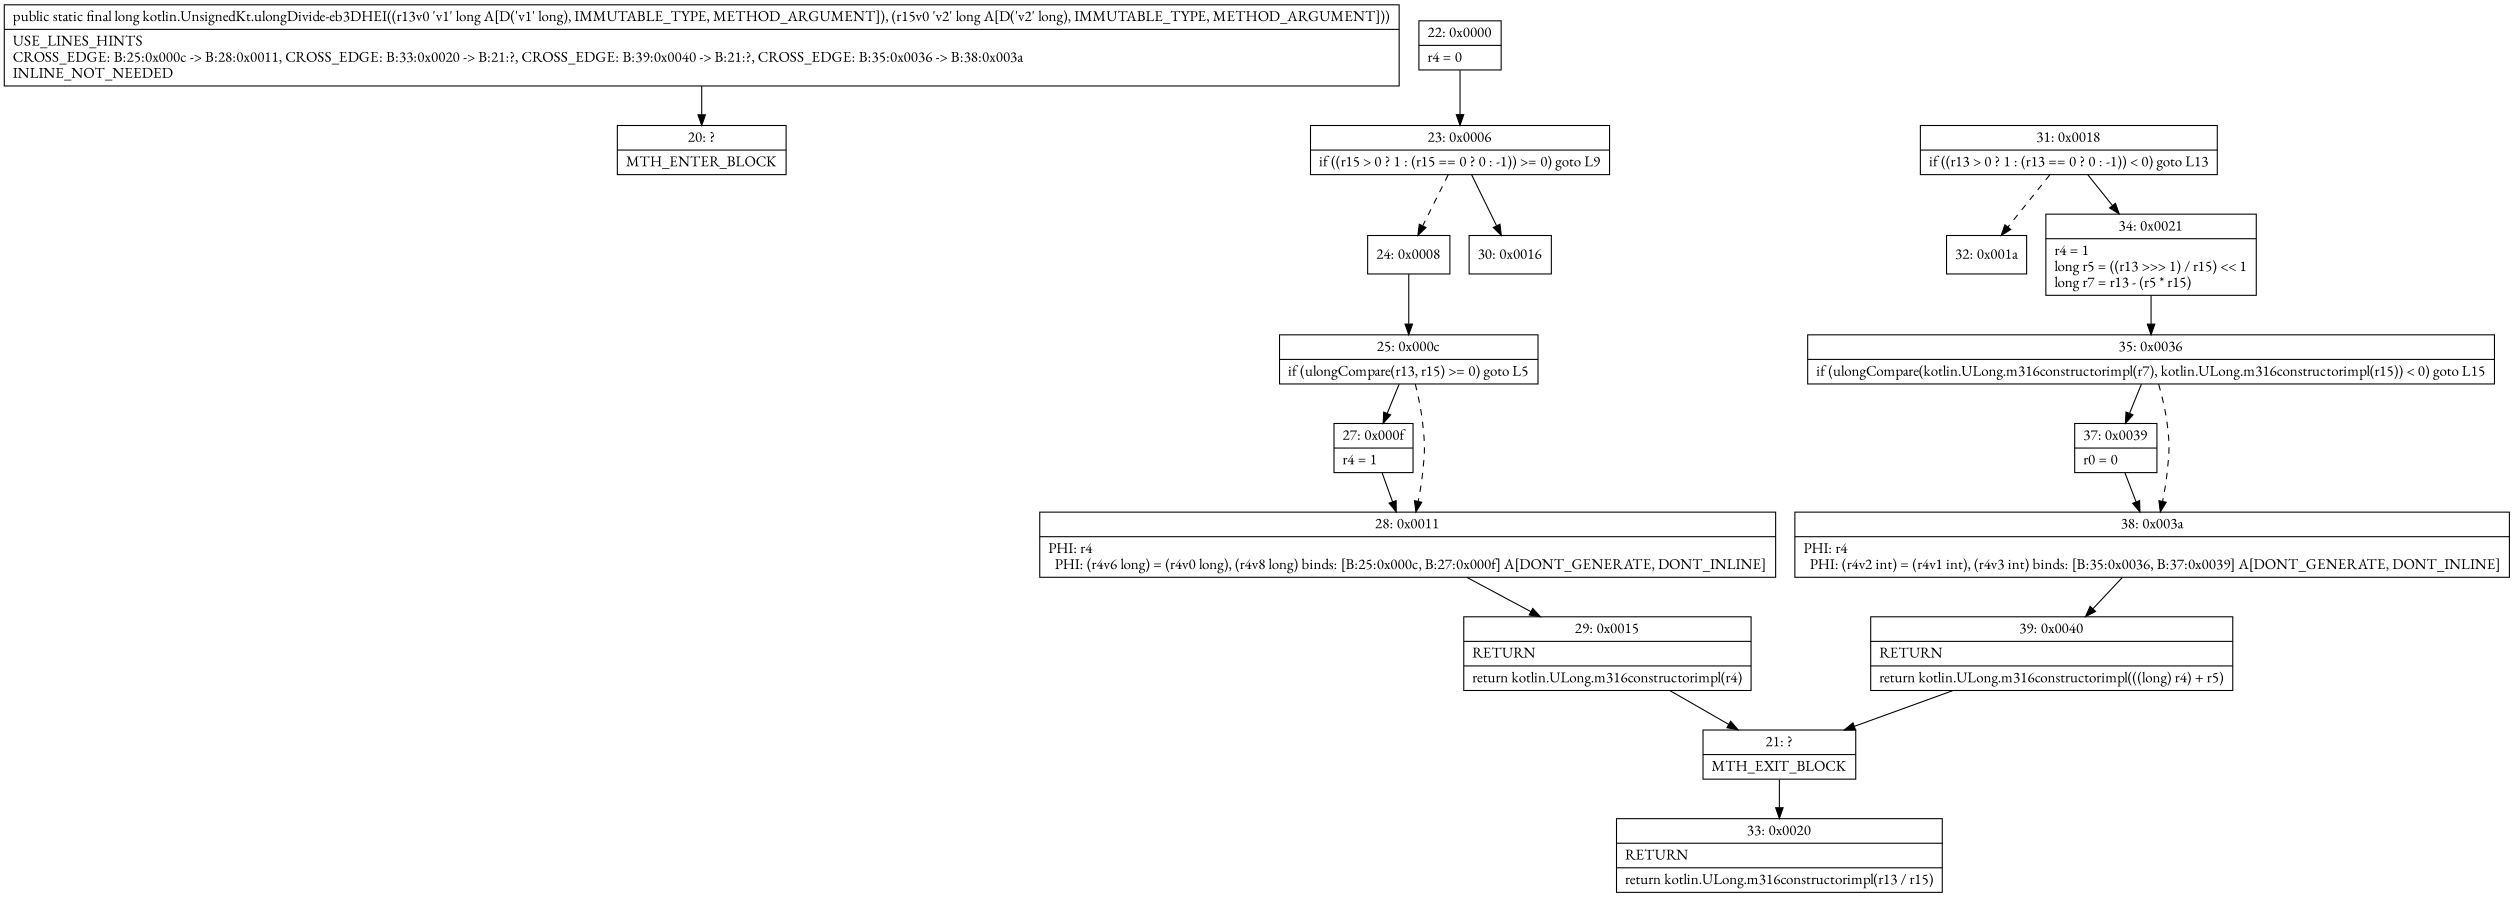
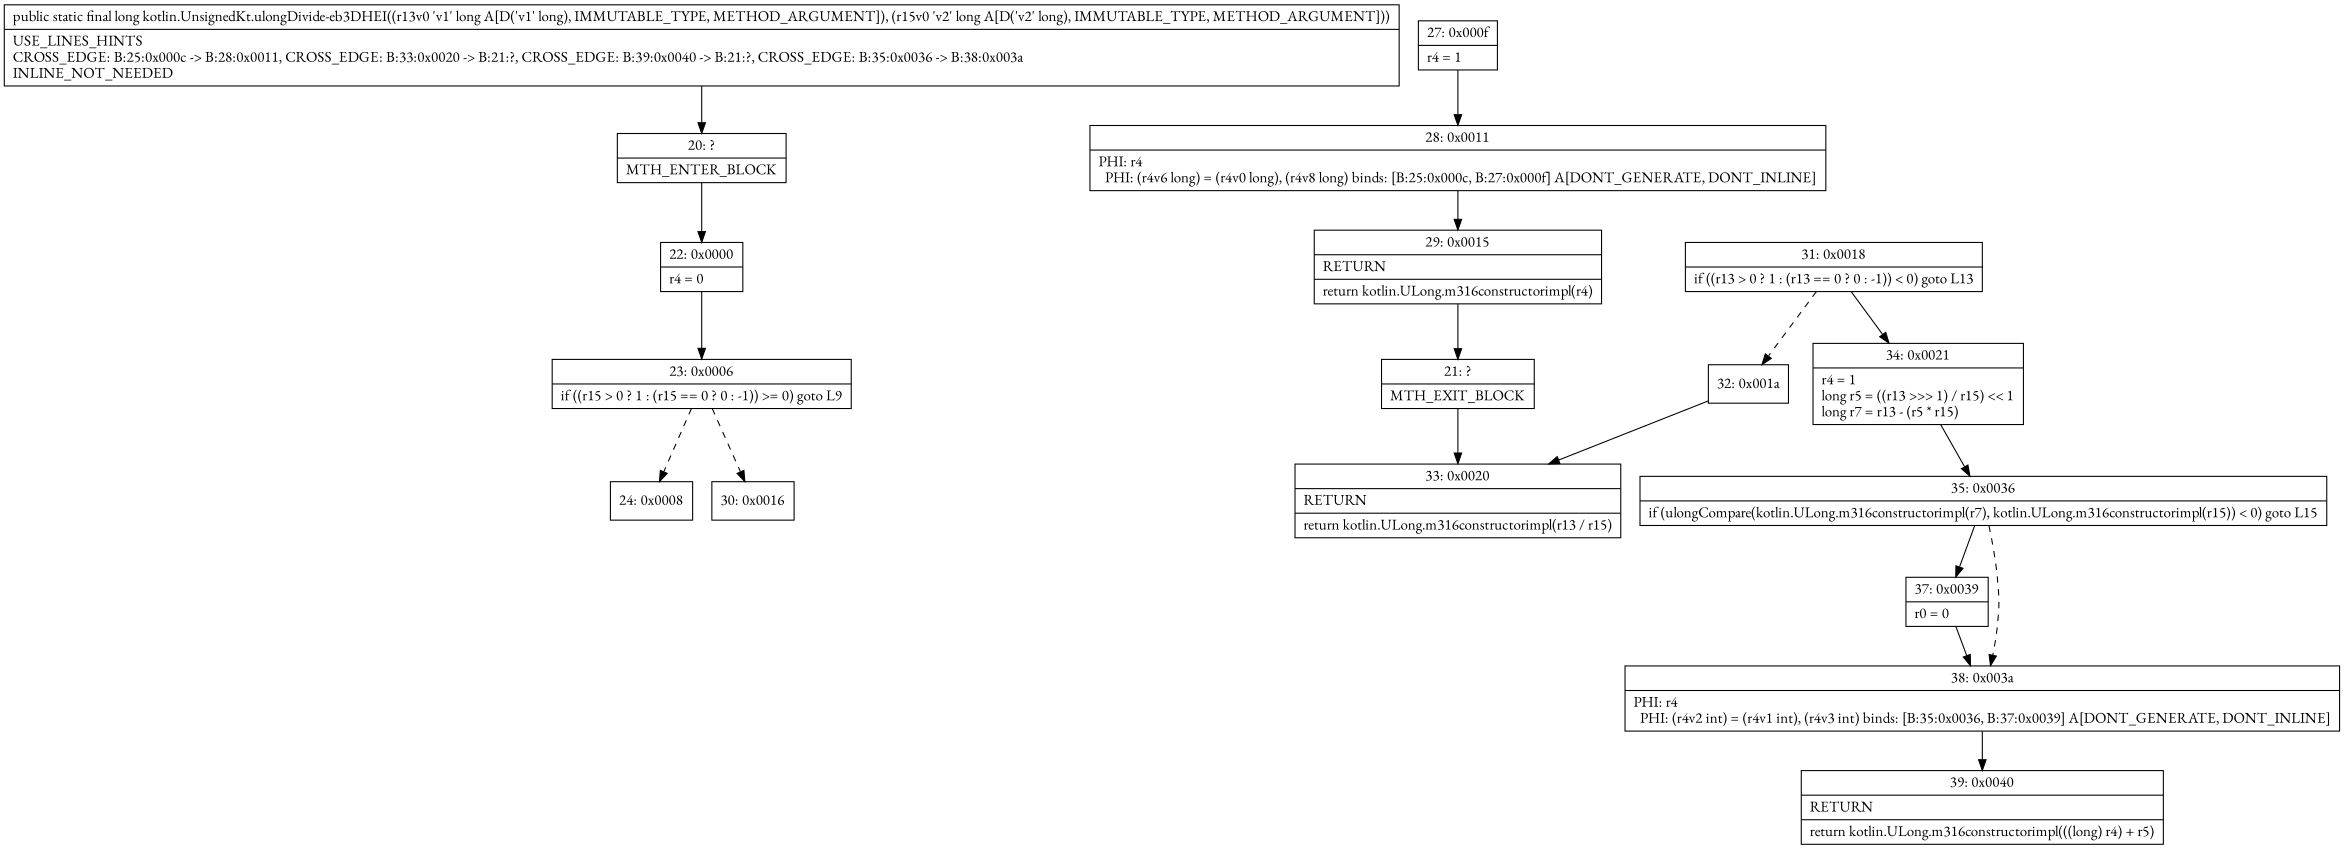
(1484, 200) -> (726, 440)
none -> (702, 207)
(1409, 359) -> none
none -> (1634, 430)
(1904, 708) -> none
